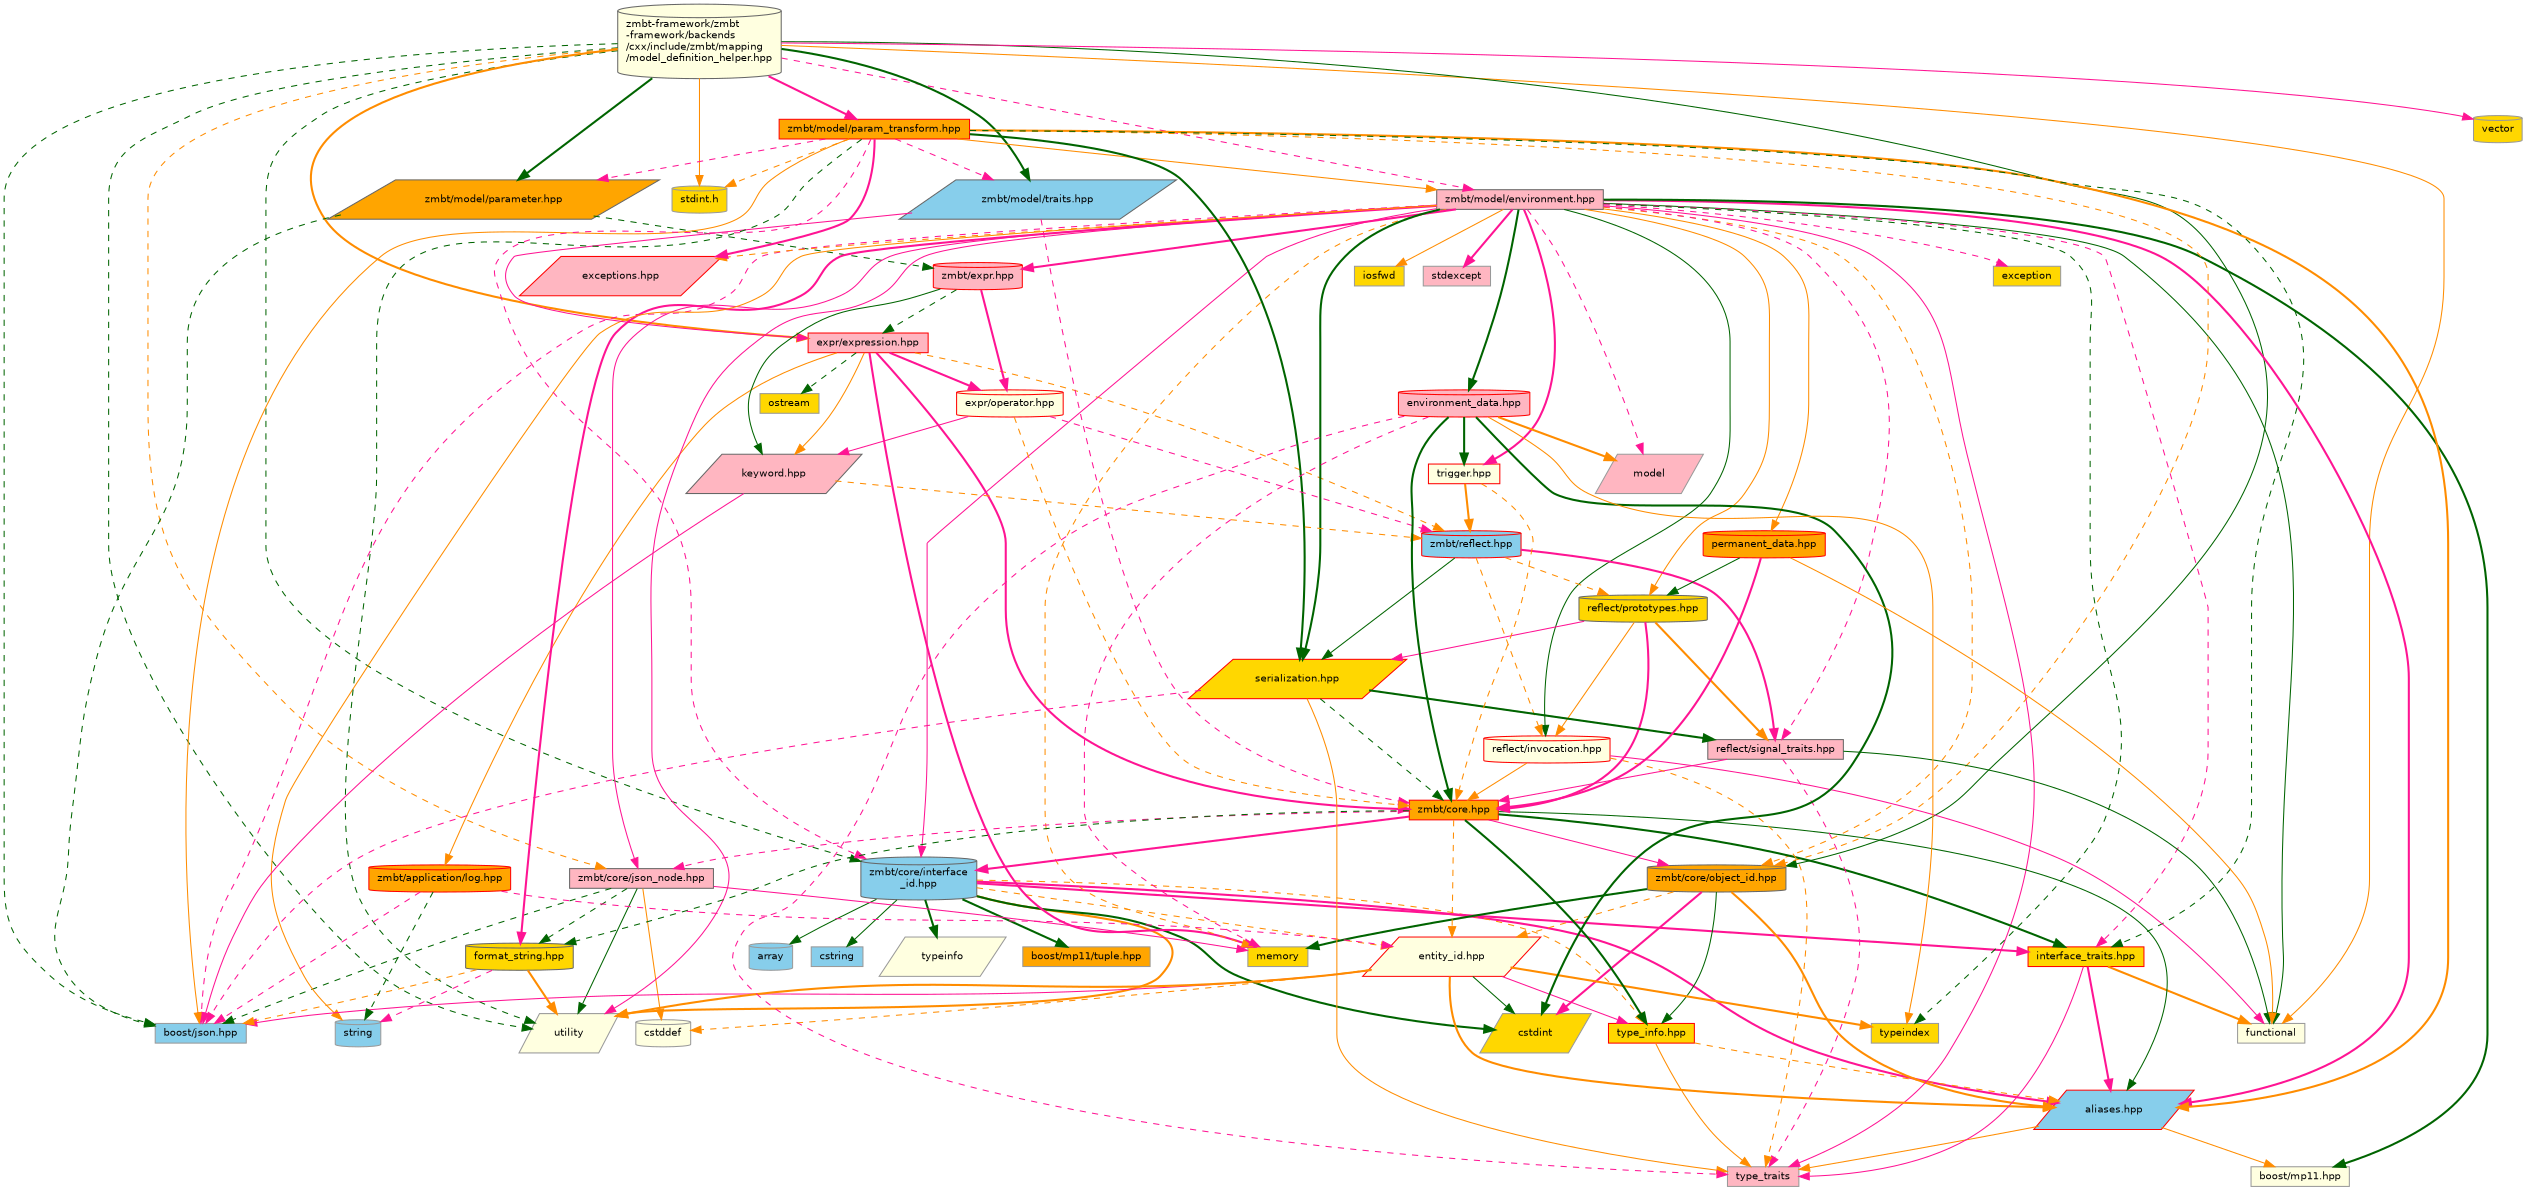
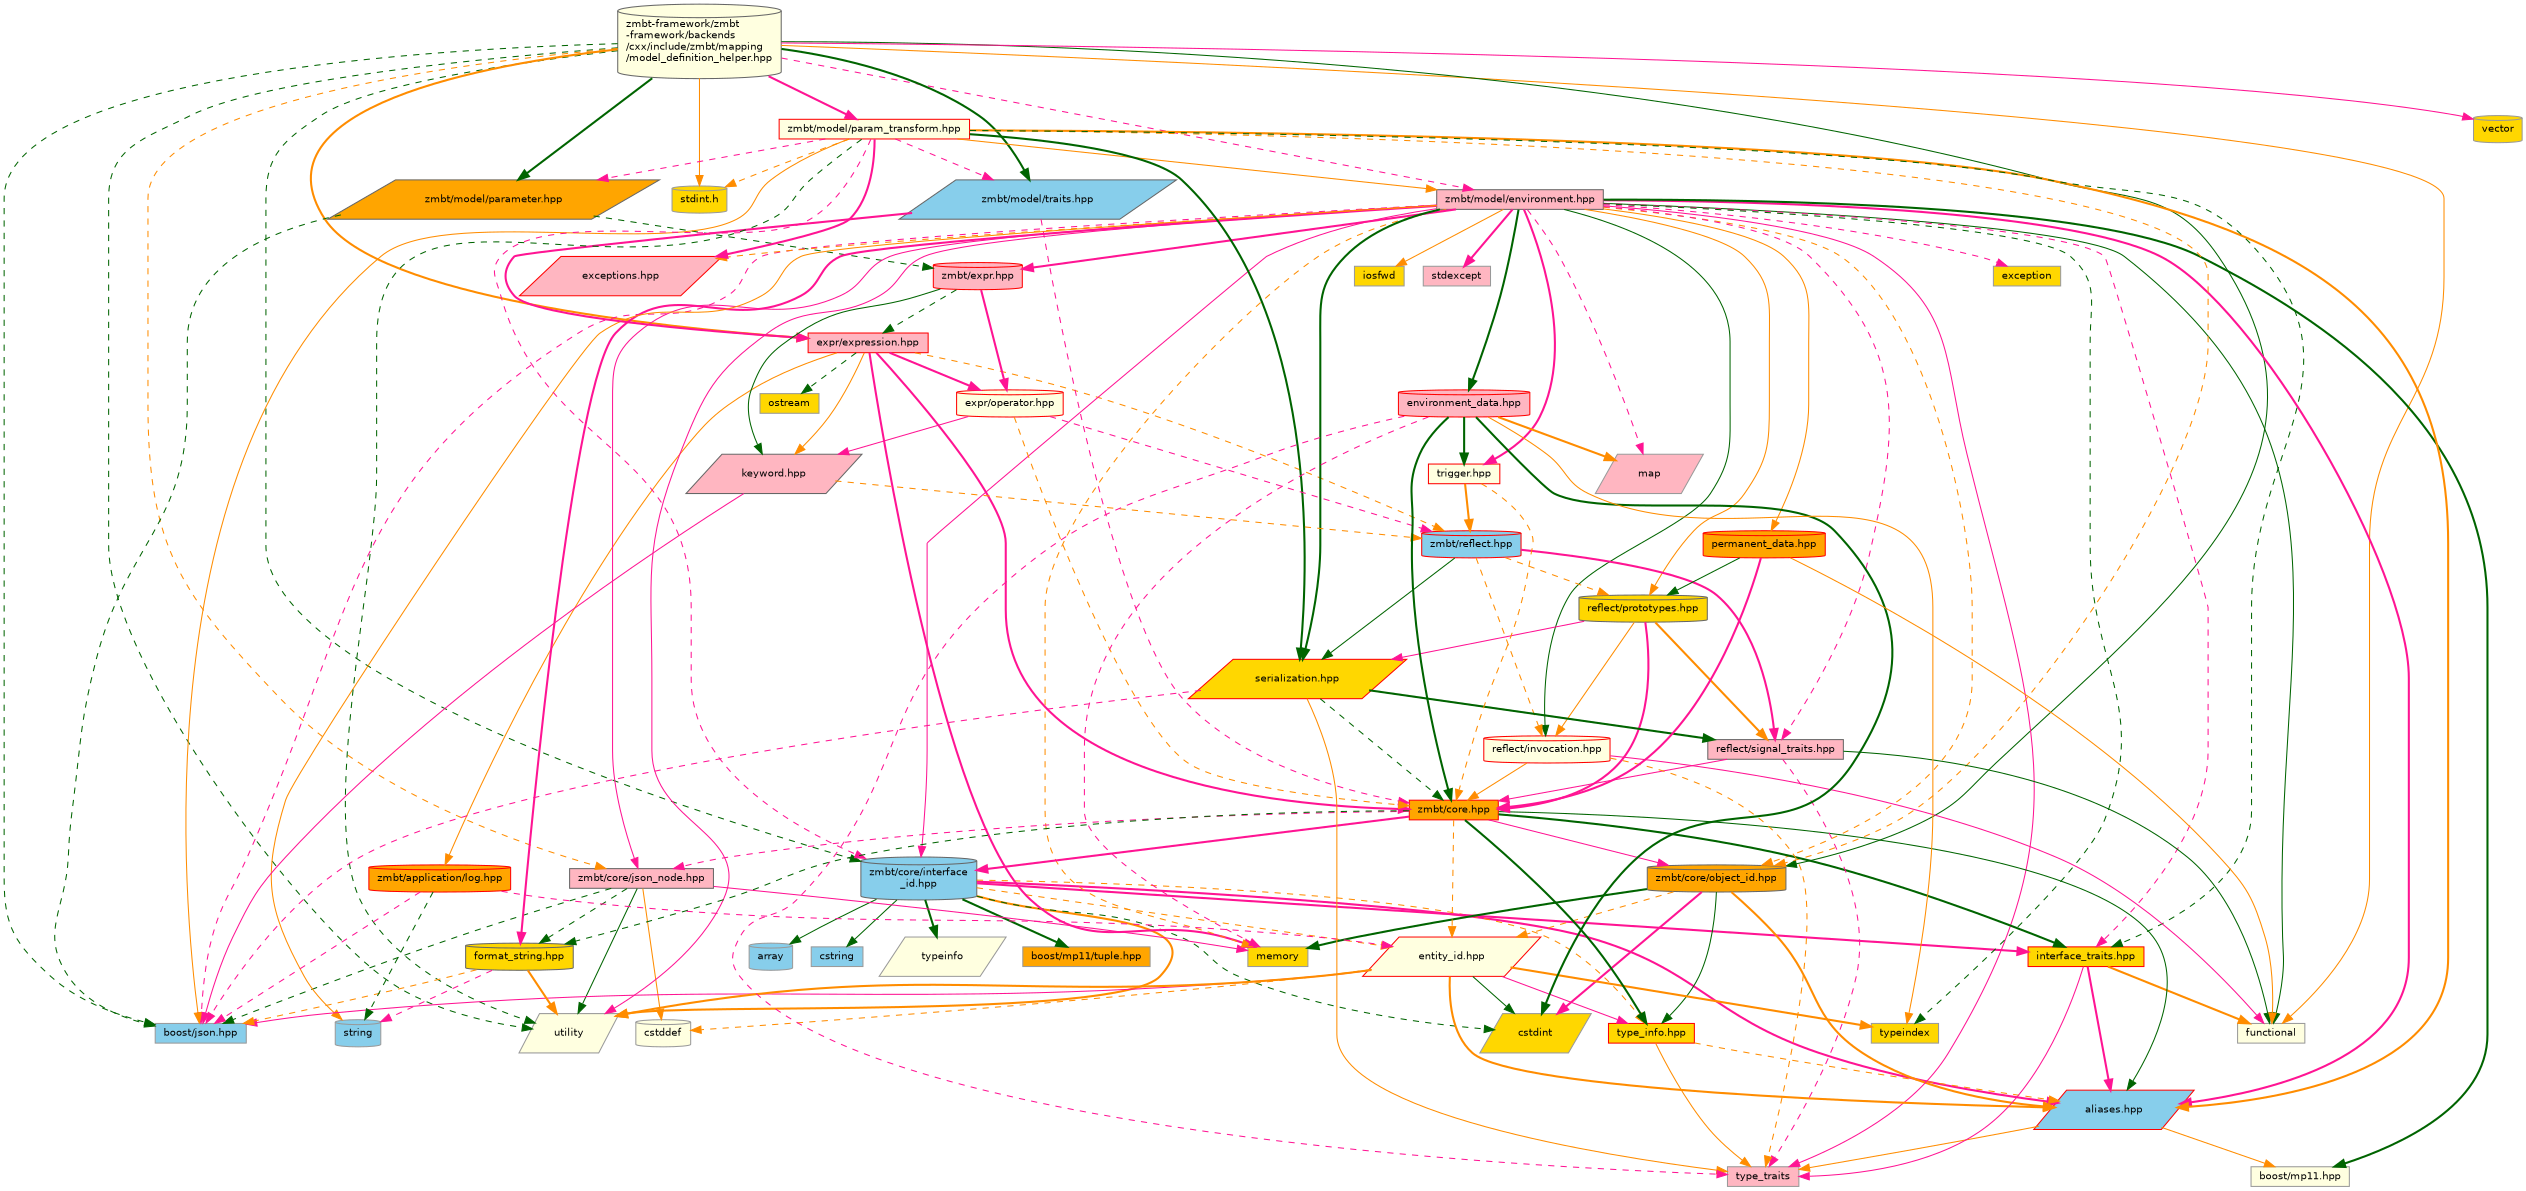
(874, 129) -> (874, 129)
(548, 251) -> (548, 251)
(1649, 474) -> (1649, 474)
(1227, 970) -> (1227, 970)
